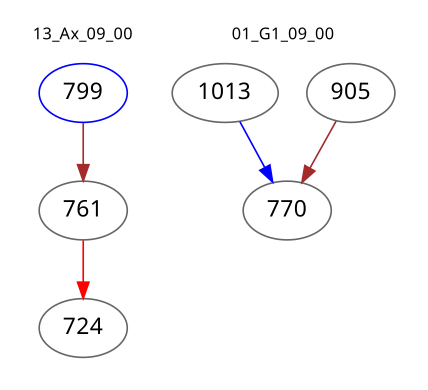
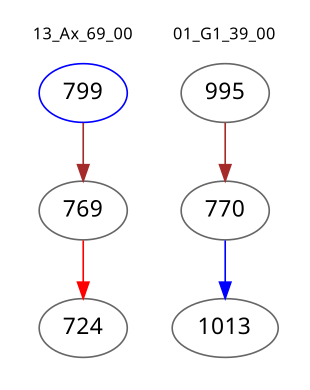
(83, 35) -> (83, 35)
(284, 35) -> (225, 35)
(351, 93) -> (225, 93)
(252, 145) -> (225, 261)
(83, 211) -> (83, 211)
